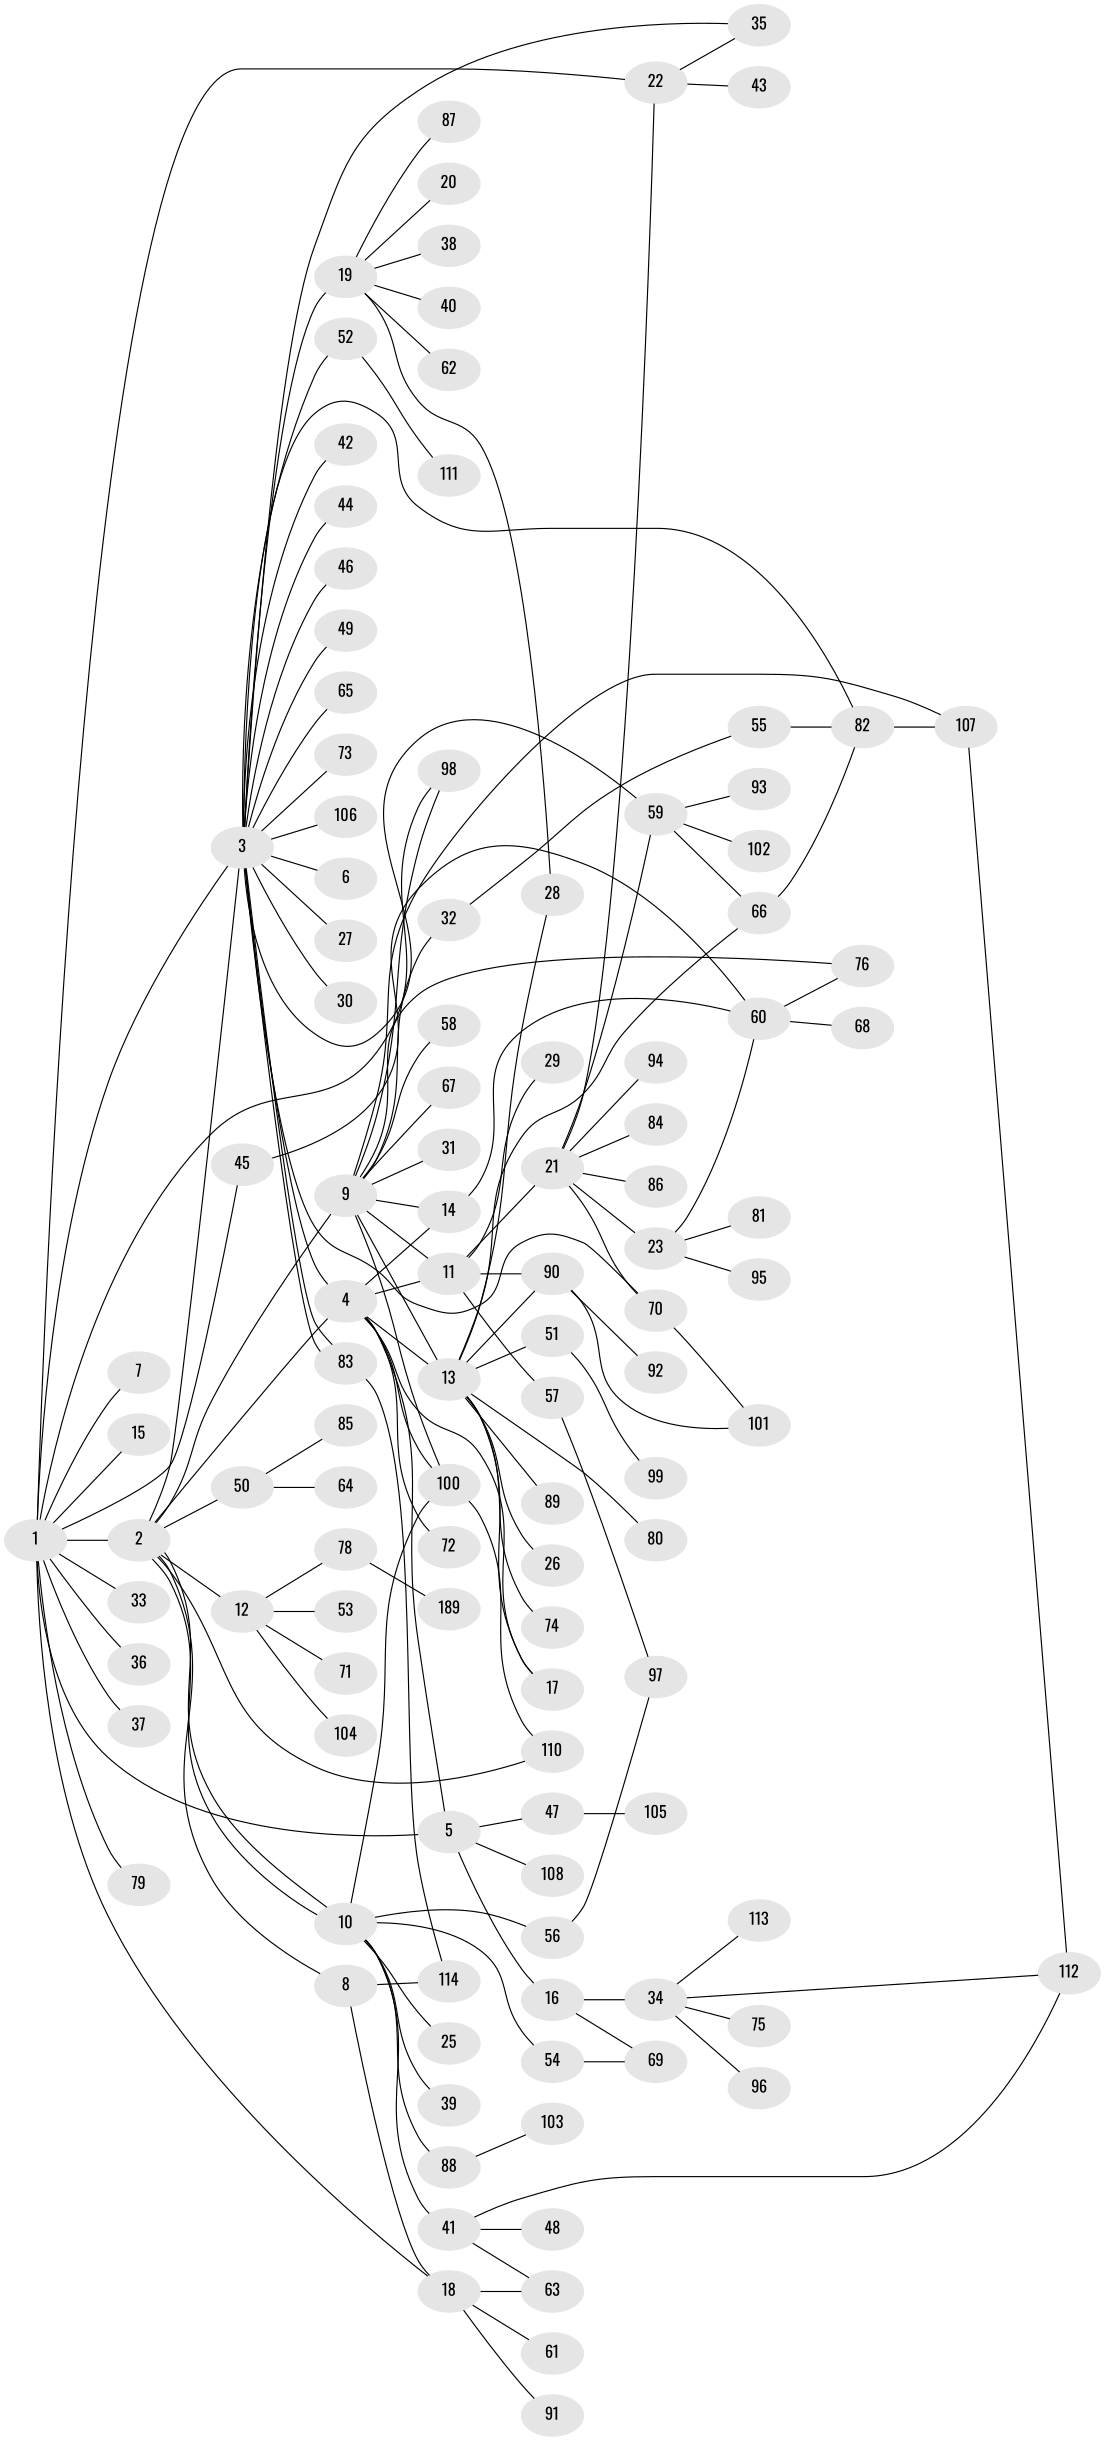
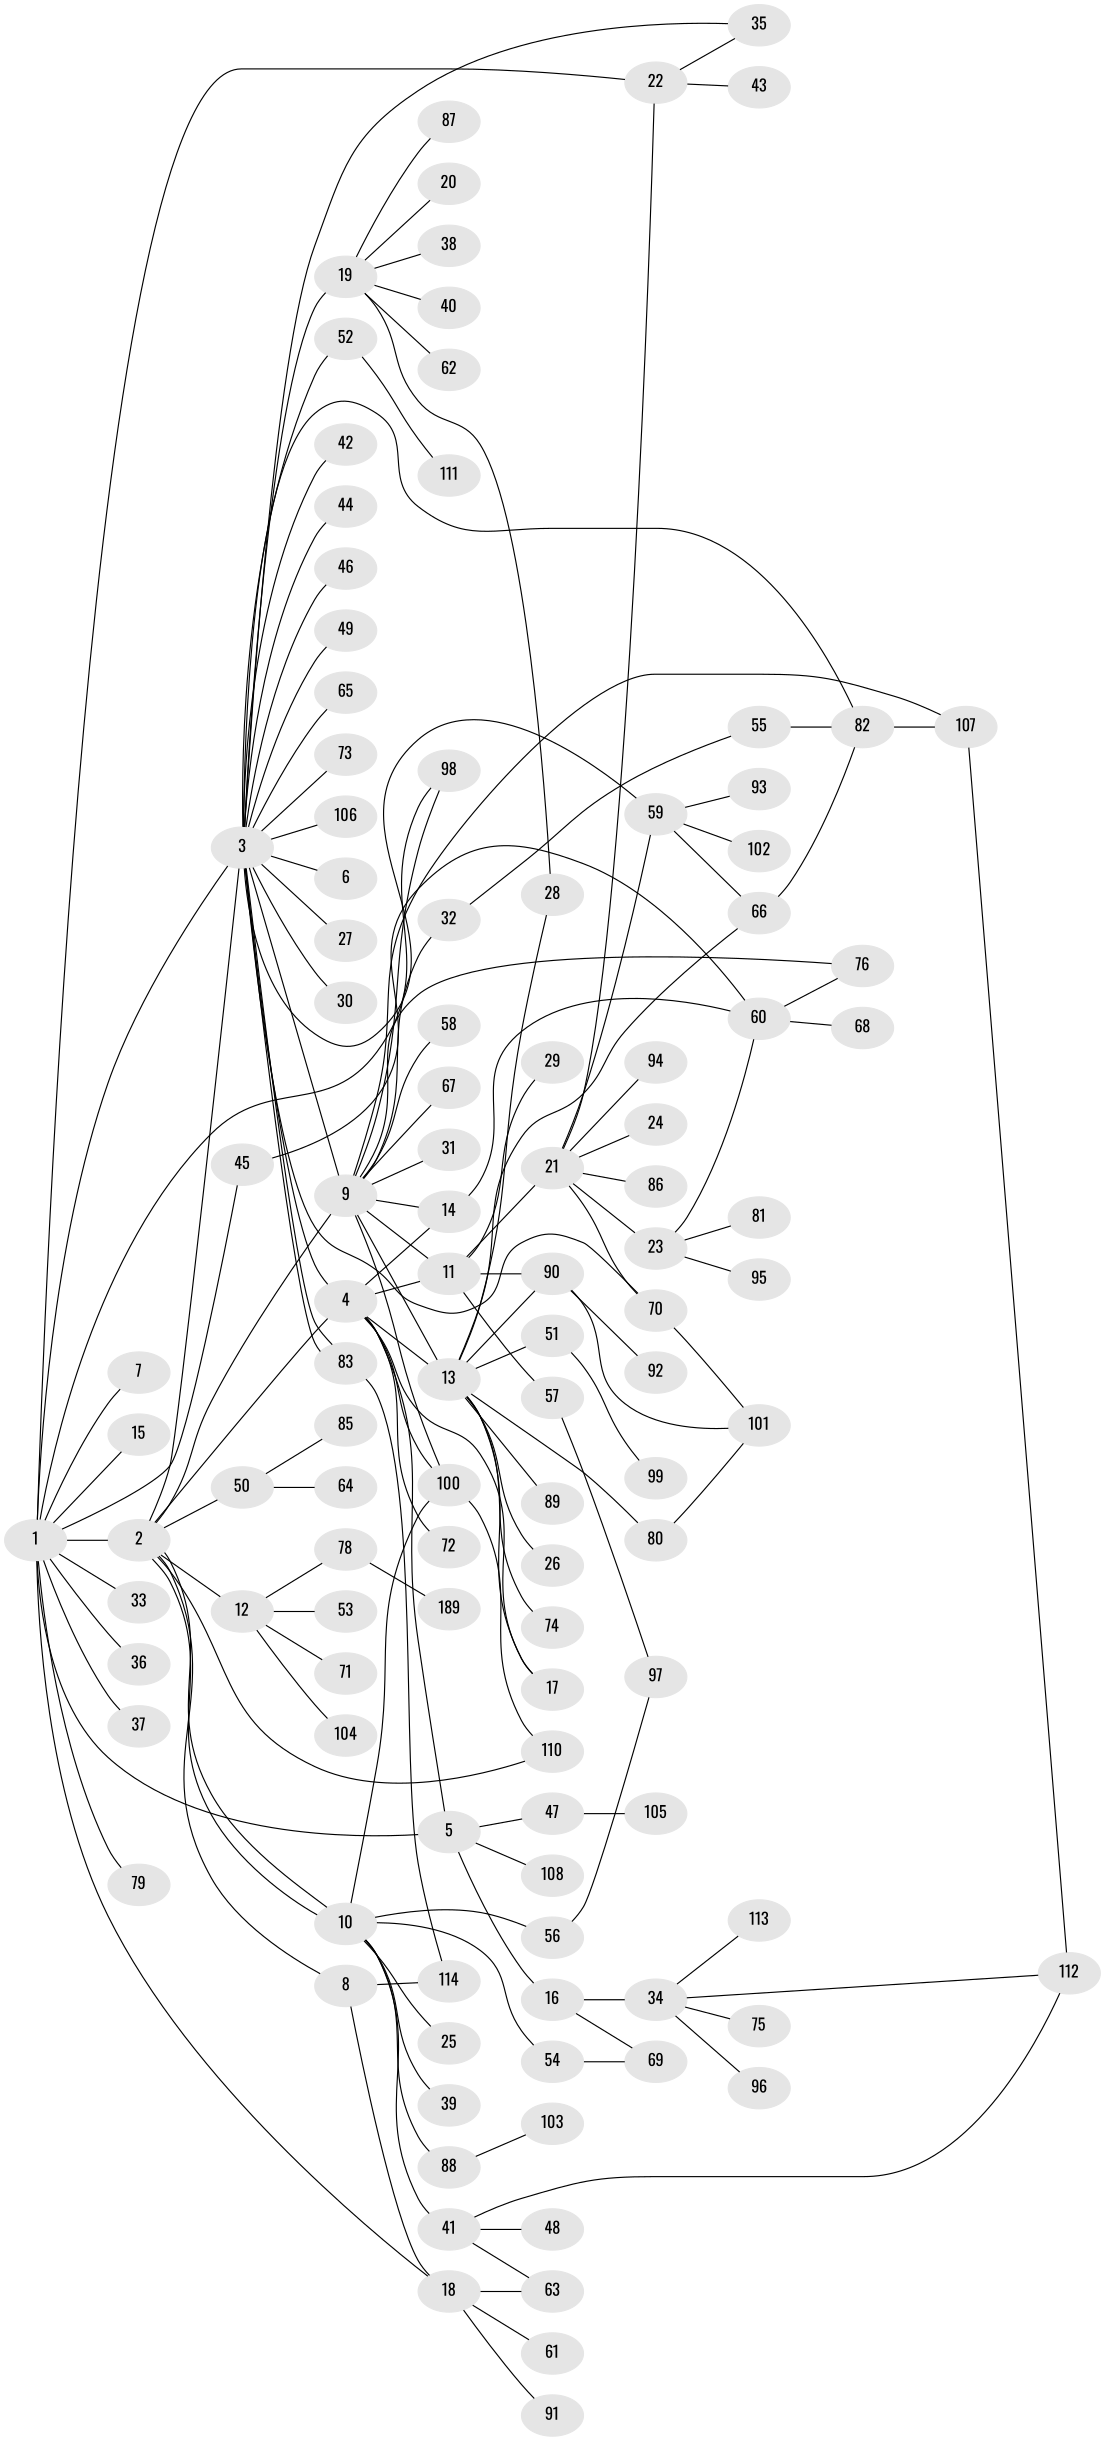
none -> (296, 1029)
(656, 1124) -> (656, 1124)
none -> (709, 1484)
